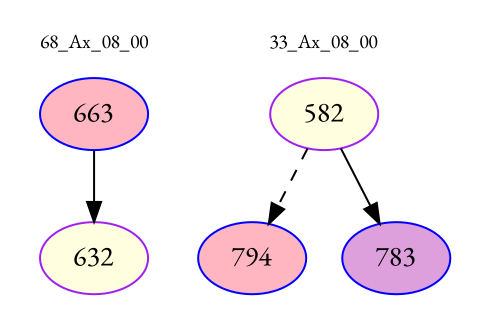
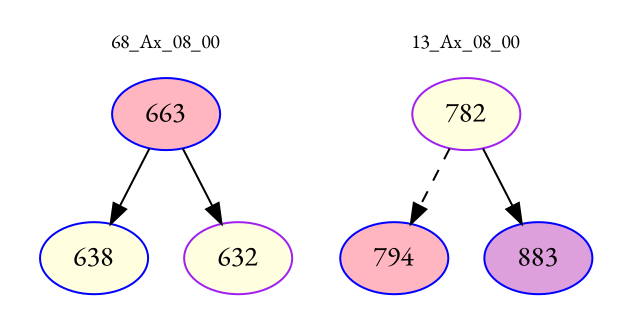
(324, 43) -> (466, 43)
(324, 114) -> (466, 114)
none -> (94, 258)
(396, 258) -> (538, 258)
